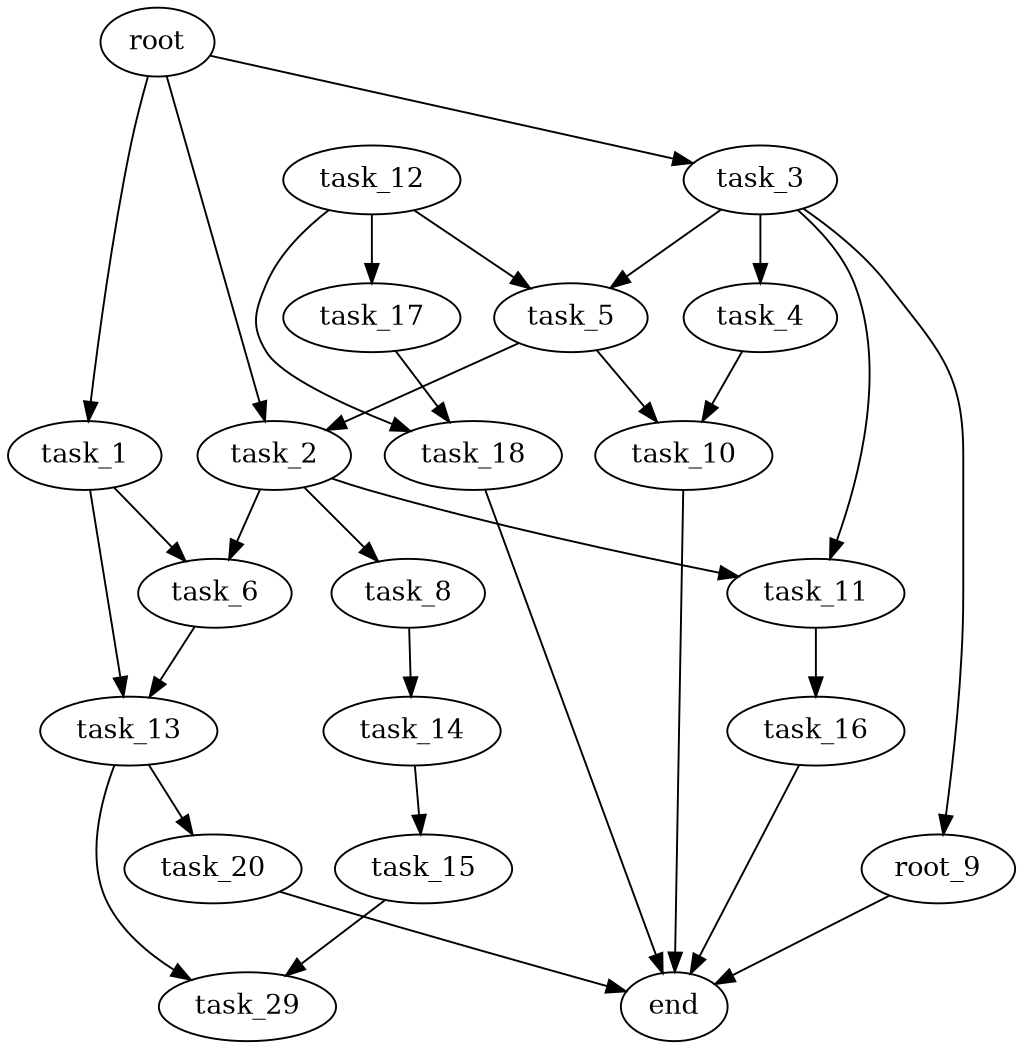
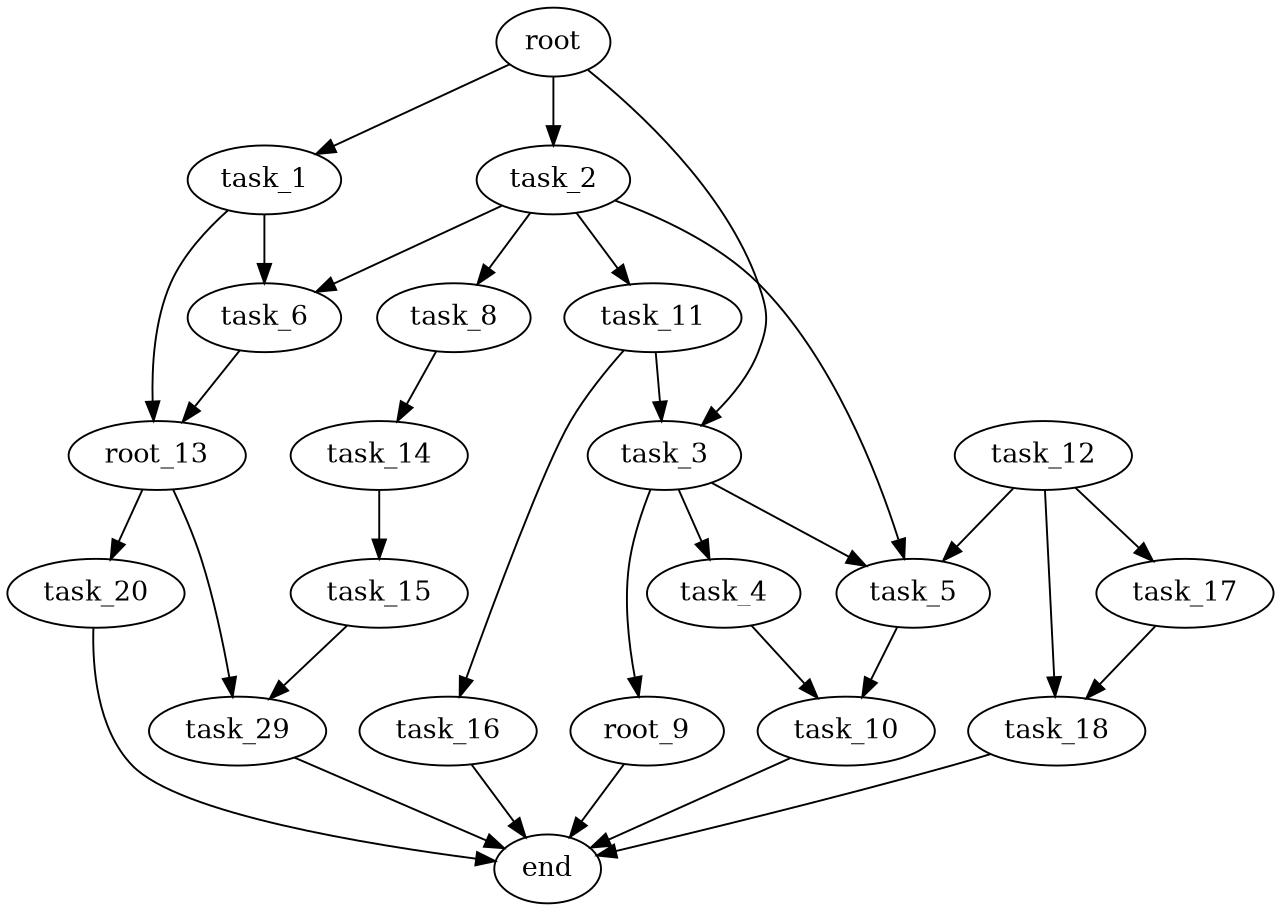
(869, 366) -> (658, 377)
(436, 381) -> (799, 332)
(129, 731) -> (157, 456)
none -> (390, 799)
